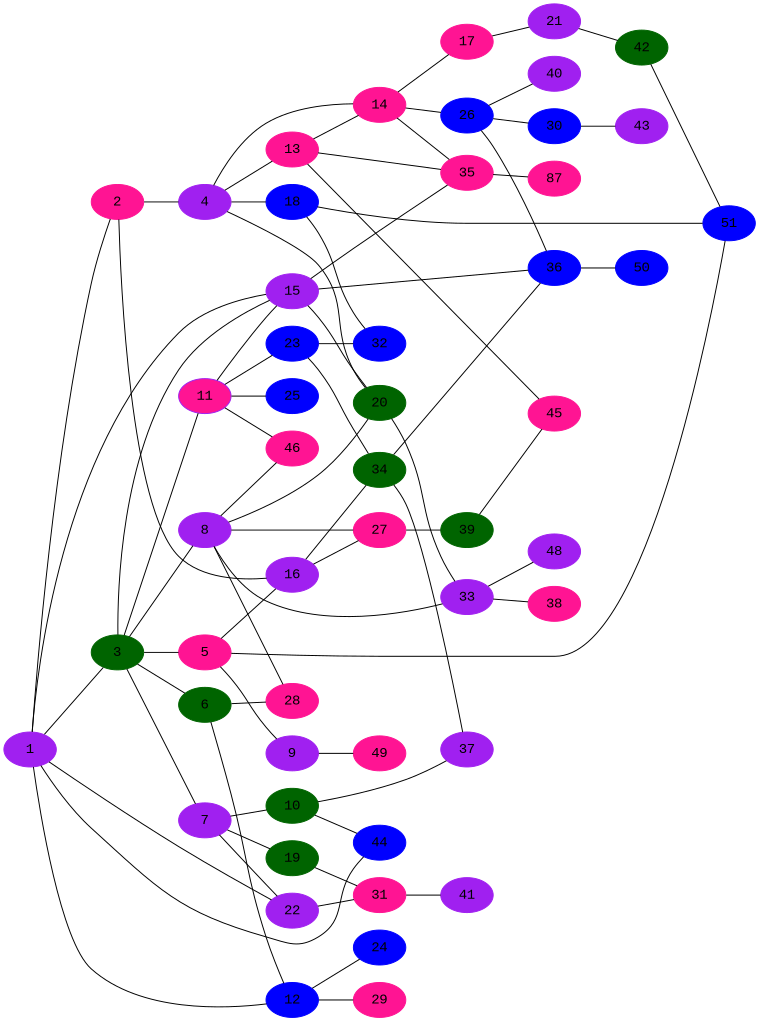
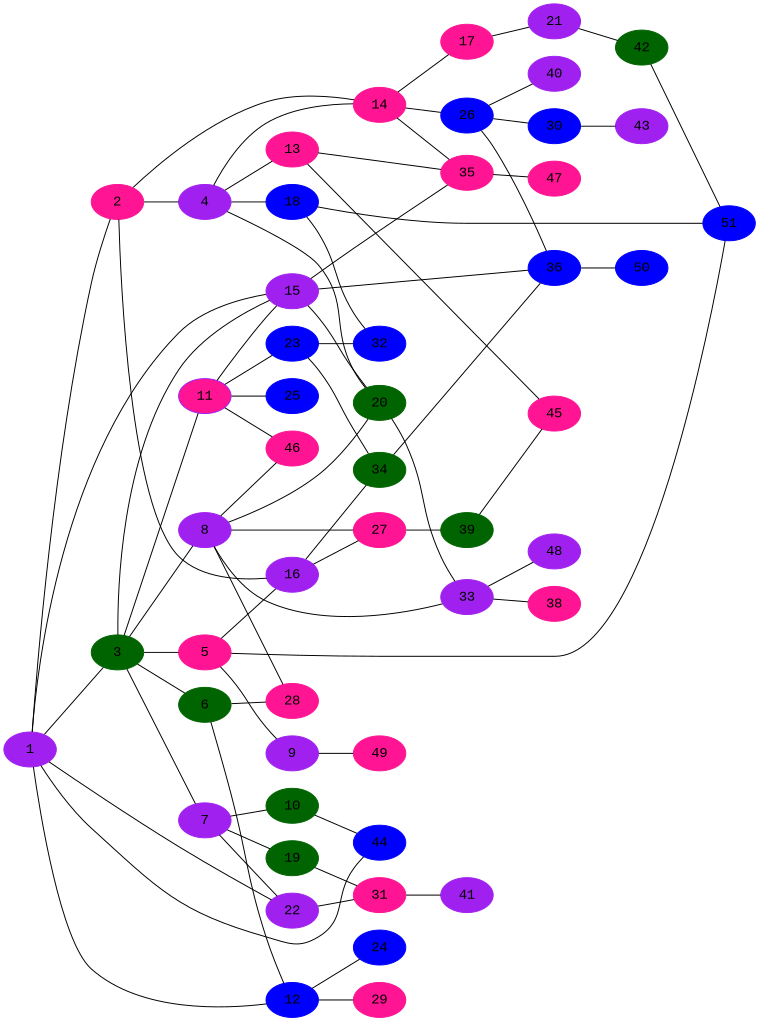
(336, 127) -> (234, 115)
(554, 179) -> (554, 179)
(467, 749) -> none
